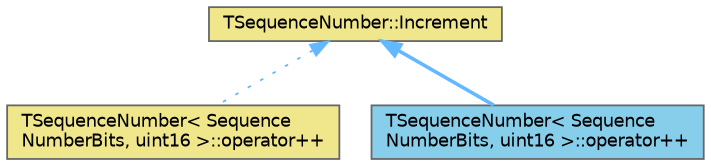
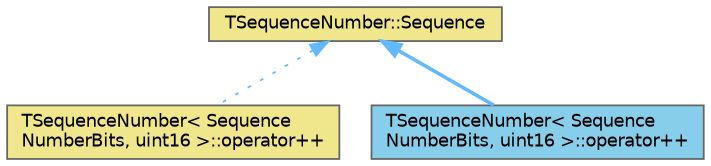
(355, 24) -> (355, 24)
